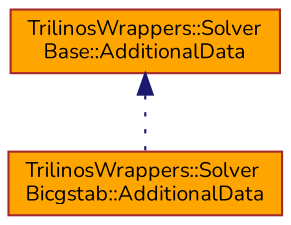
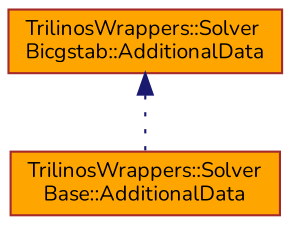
(145, 123) -> (145, 123)
